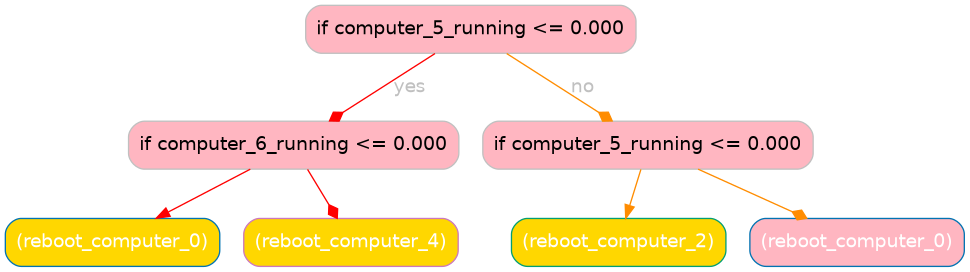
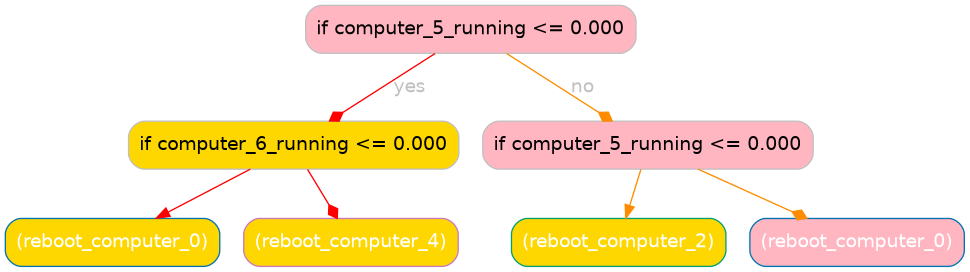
(294, 145) -> (294, 145)
